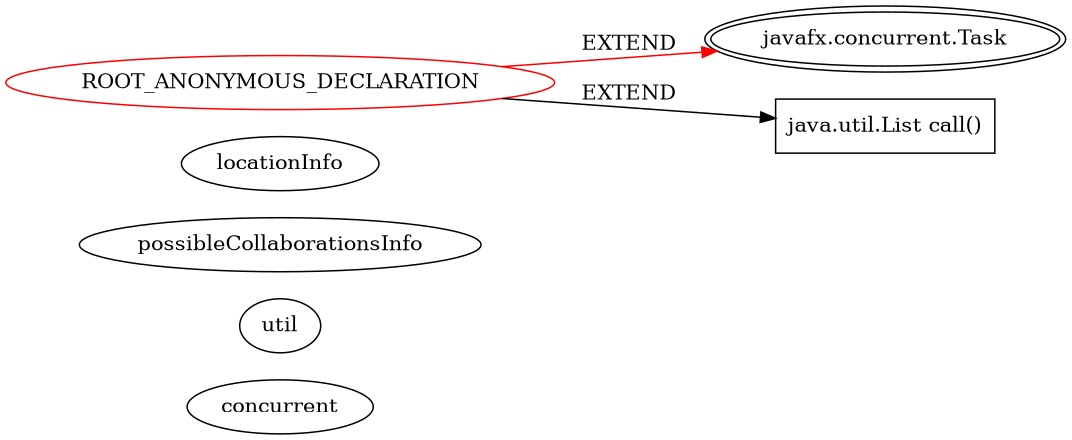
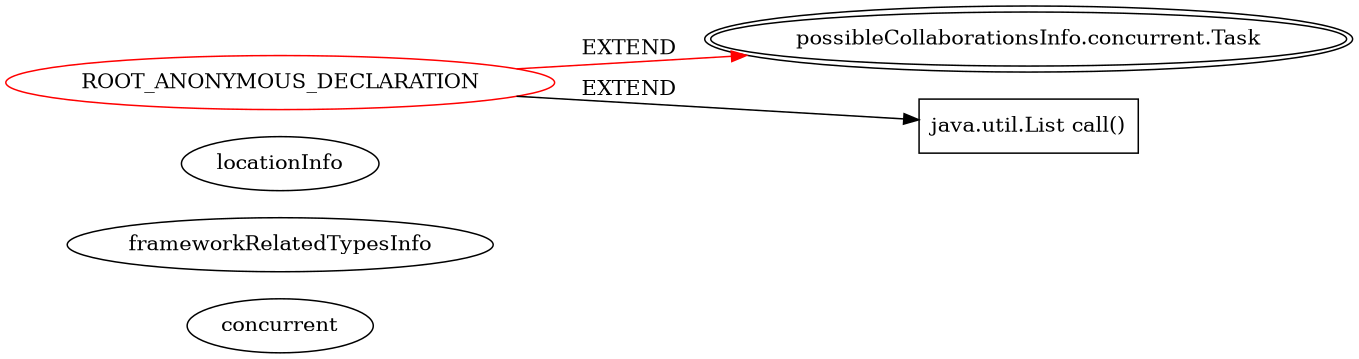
(885, 39) -> (1029, 39)
(280, 245) -> none
(280, 326) -> (280, 245)
